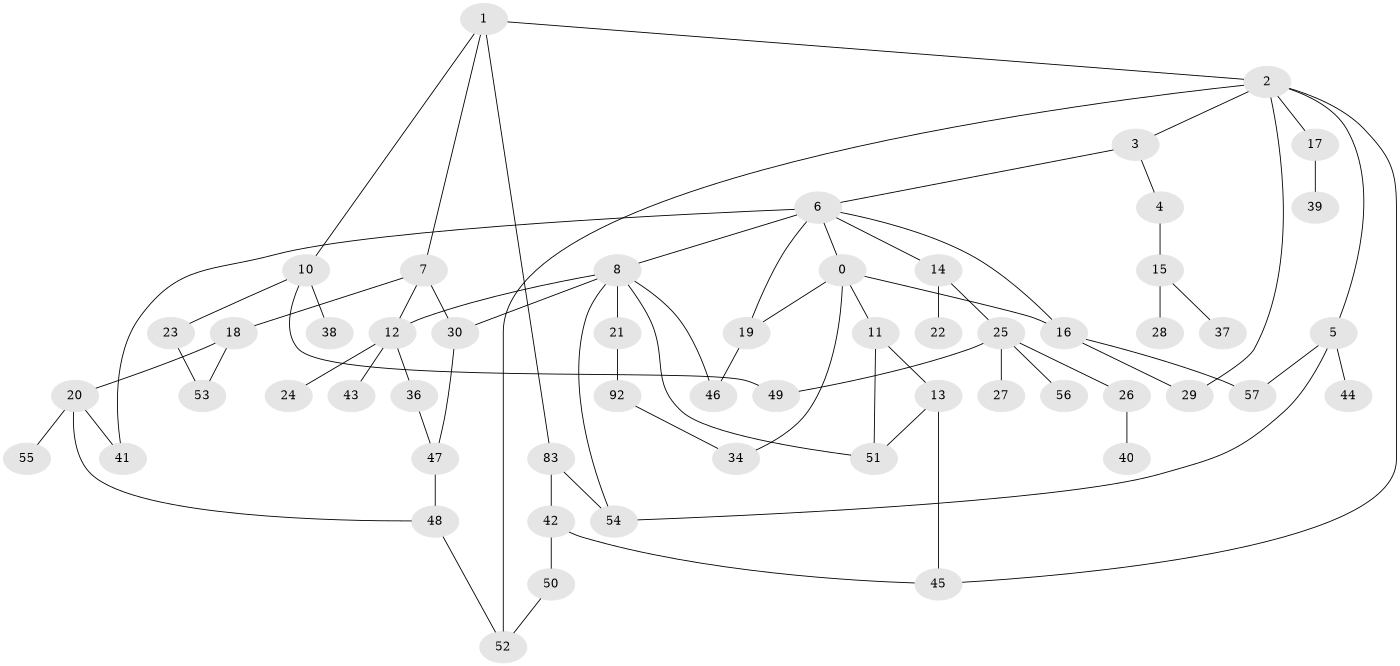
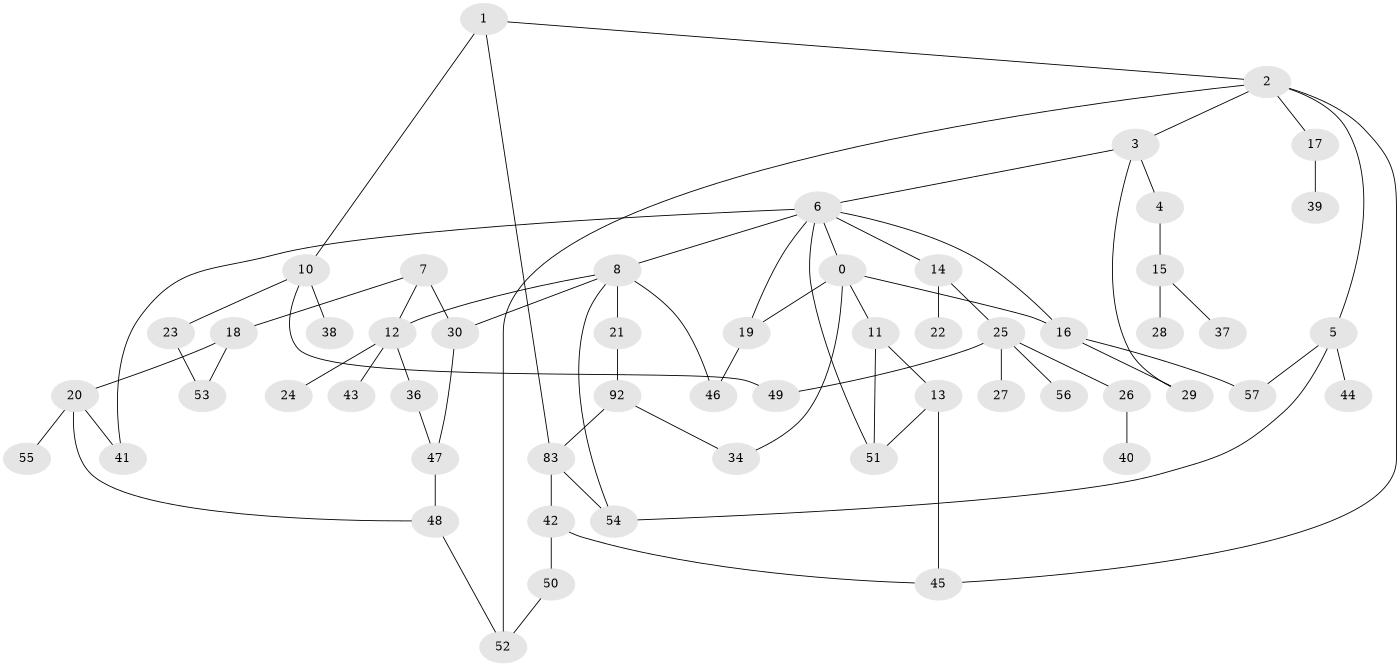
(454, 145) -> none
(1281, 255) -> (1113, 283)
(697, 421) -> (824, 337)
none -> (589, 423)
